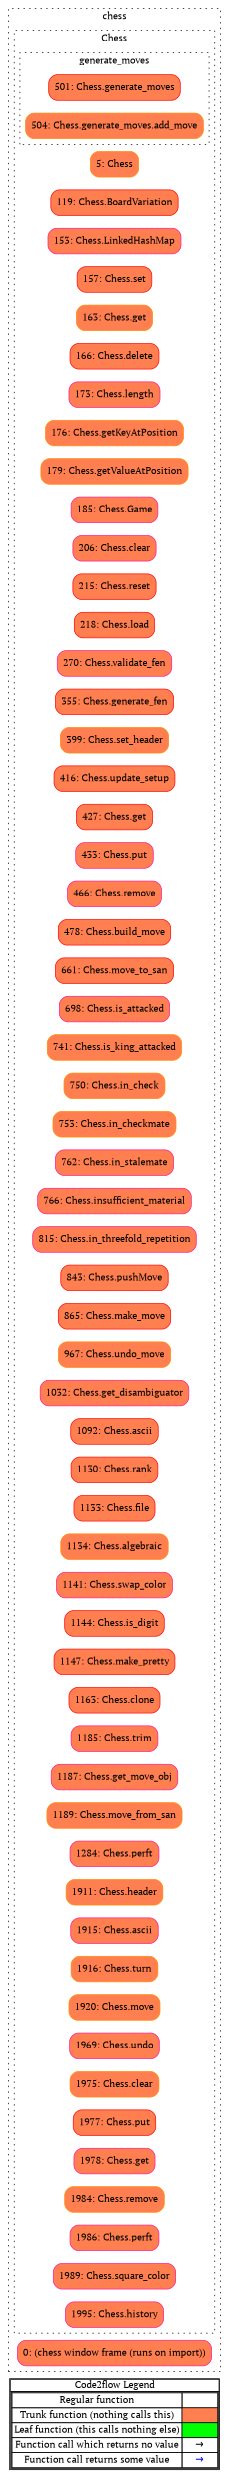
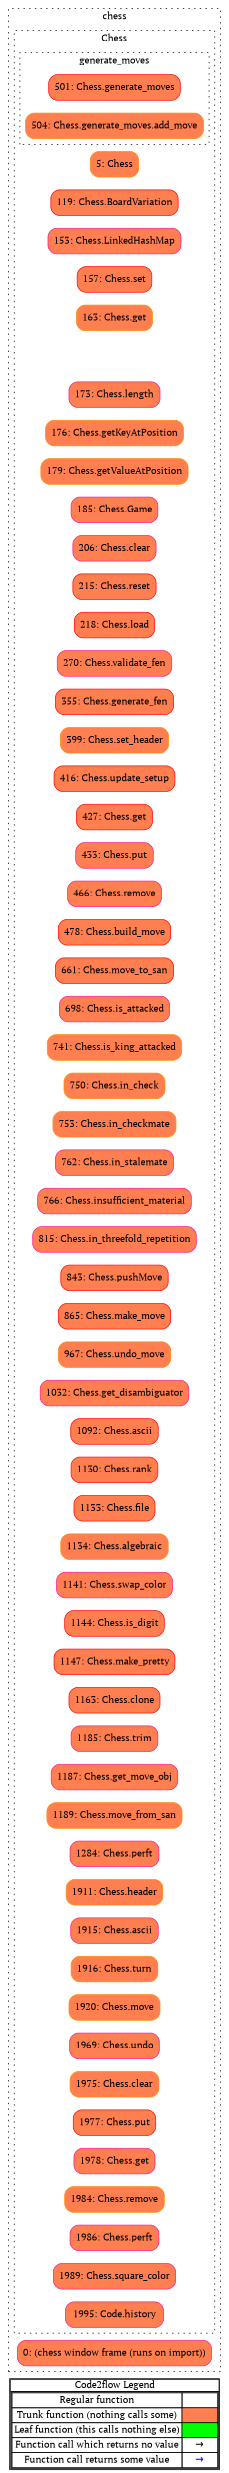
(114, 356) -> none
(114, 2315) -> (114, 2315)
(97, 2415) -> (97, 2415)
